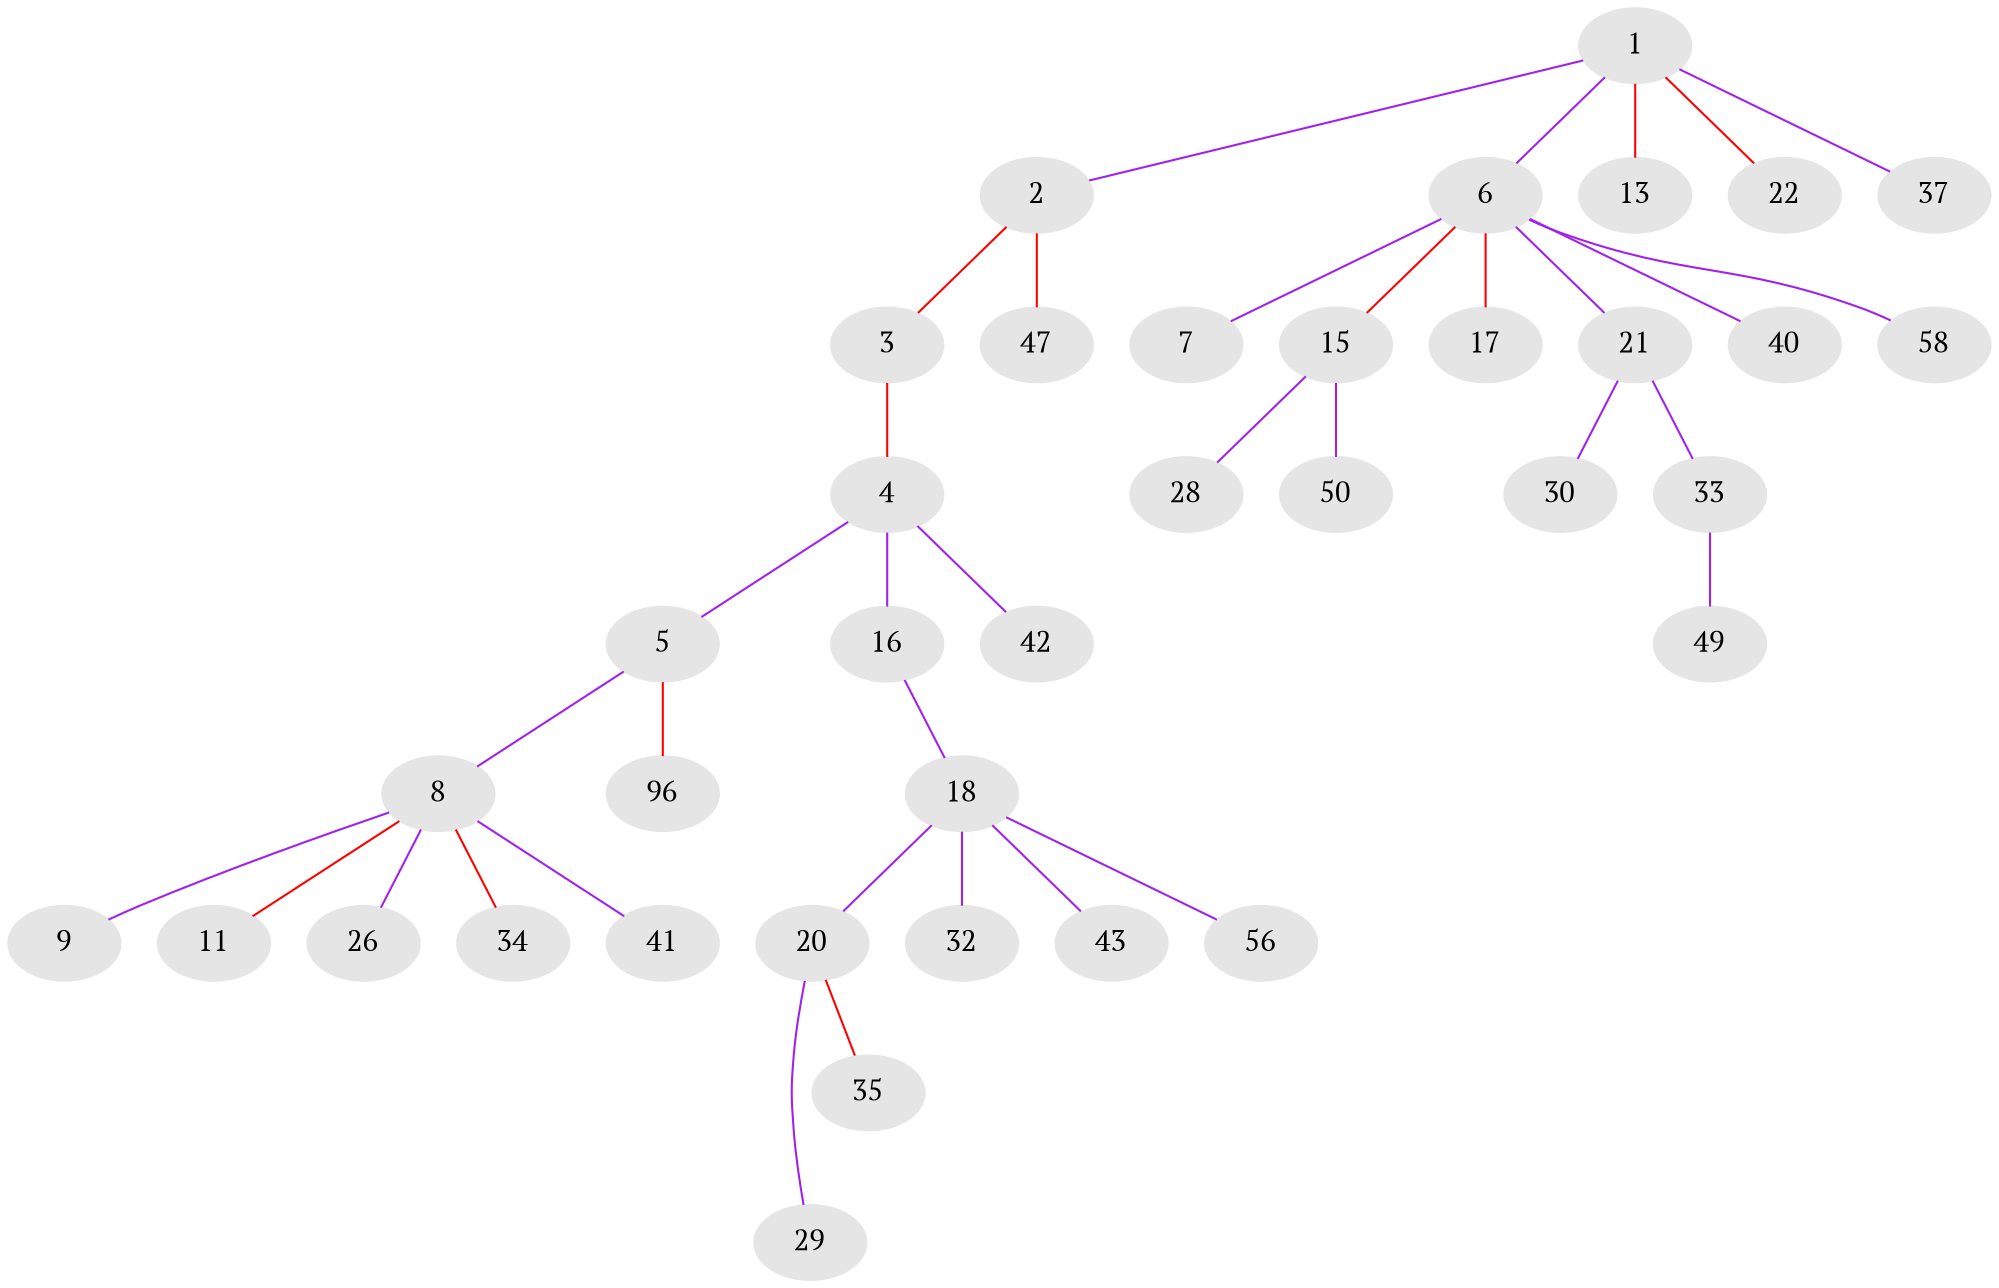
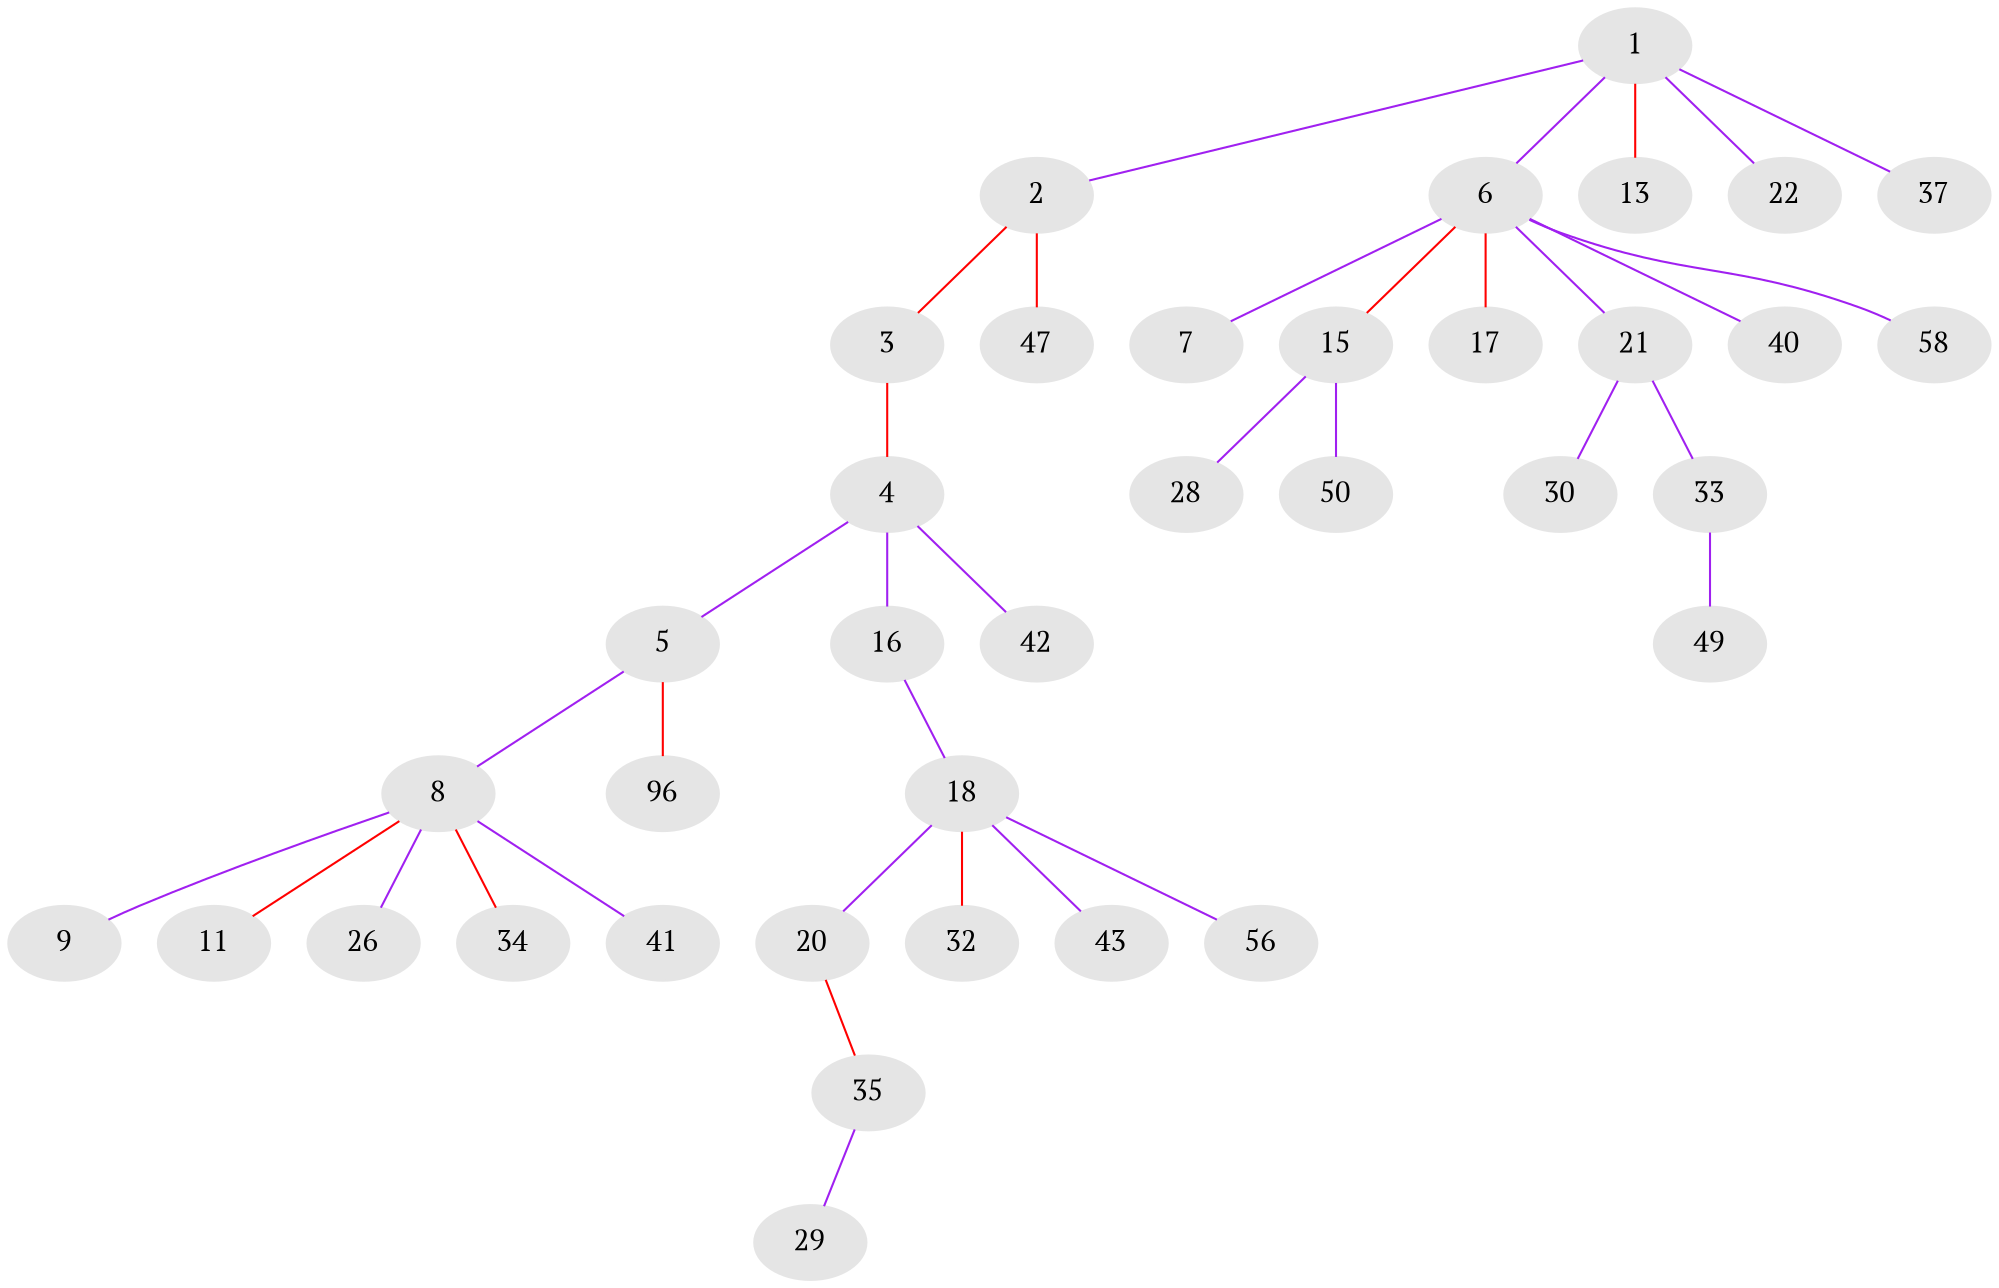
(1710, 120) -> (1710, 120)
(962, 869) -> (962, 869)
(792, 1093) -> (839, 1168)
